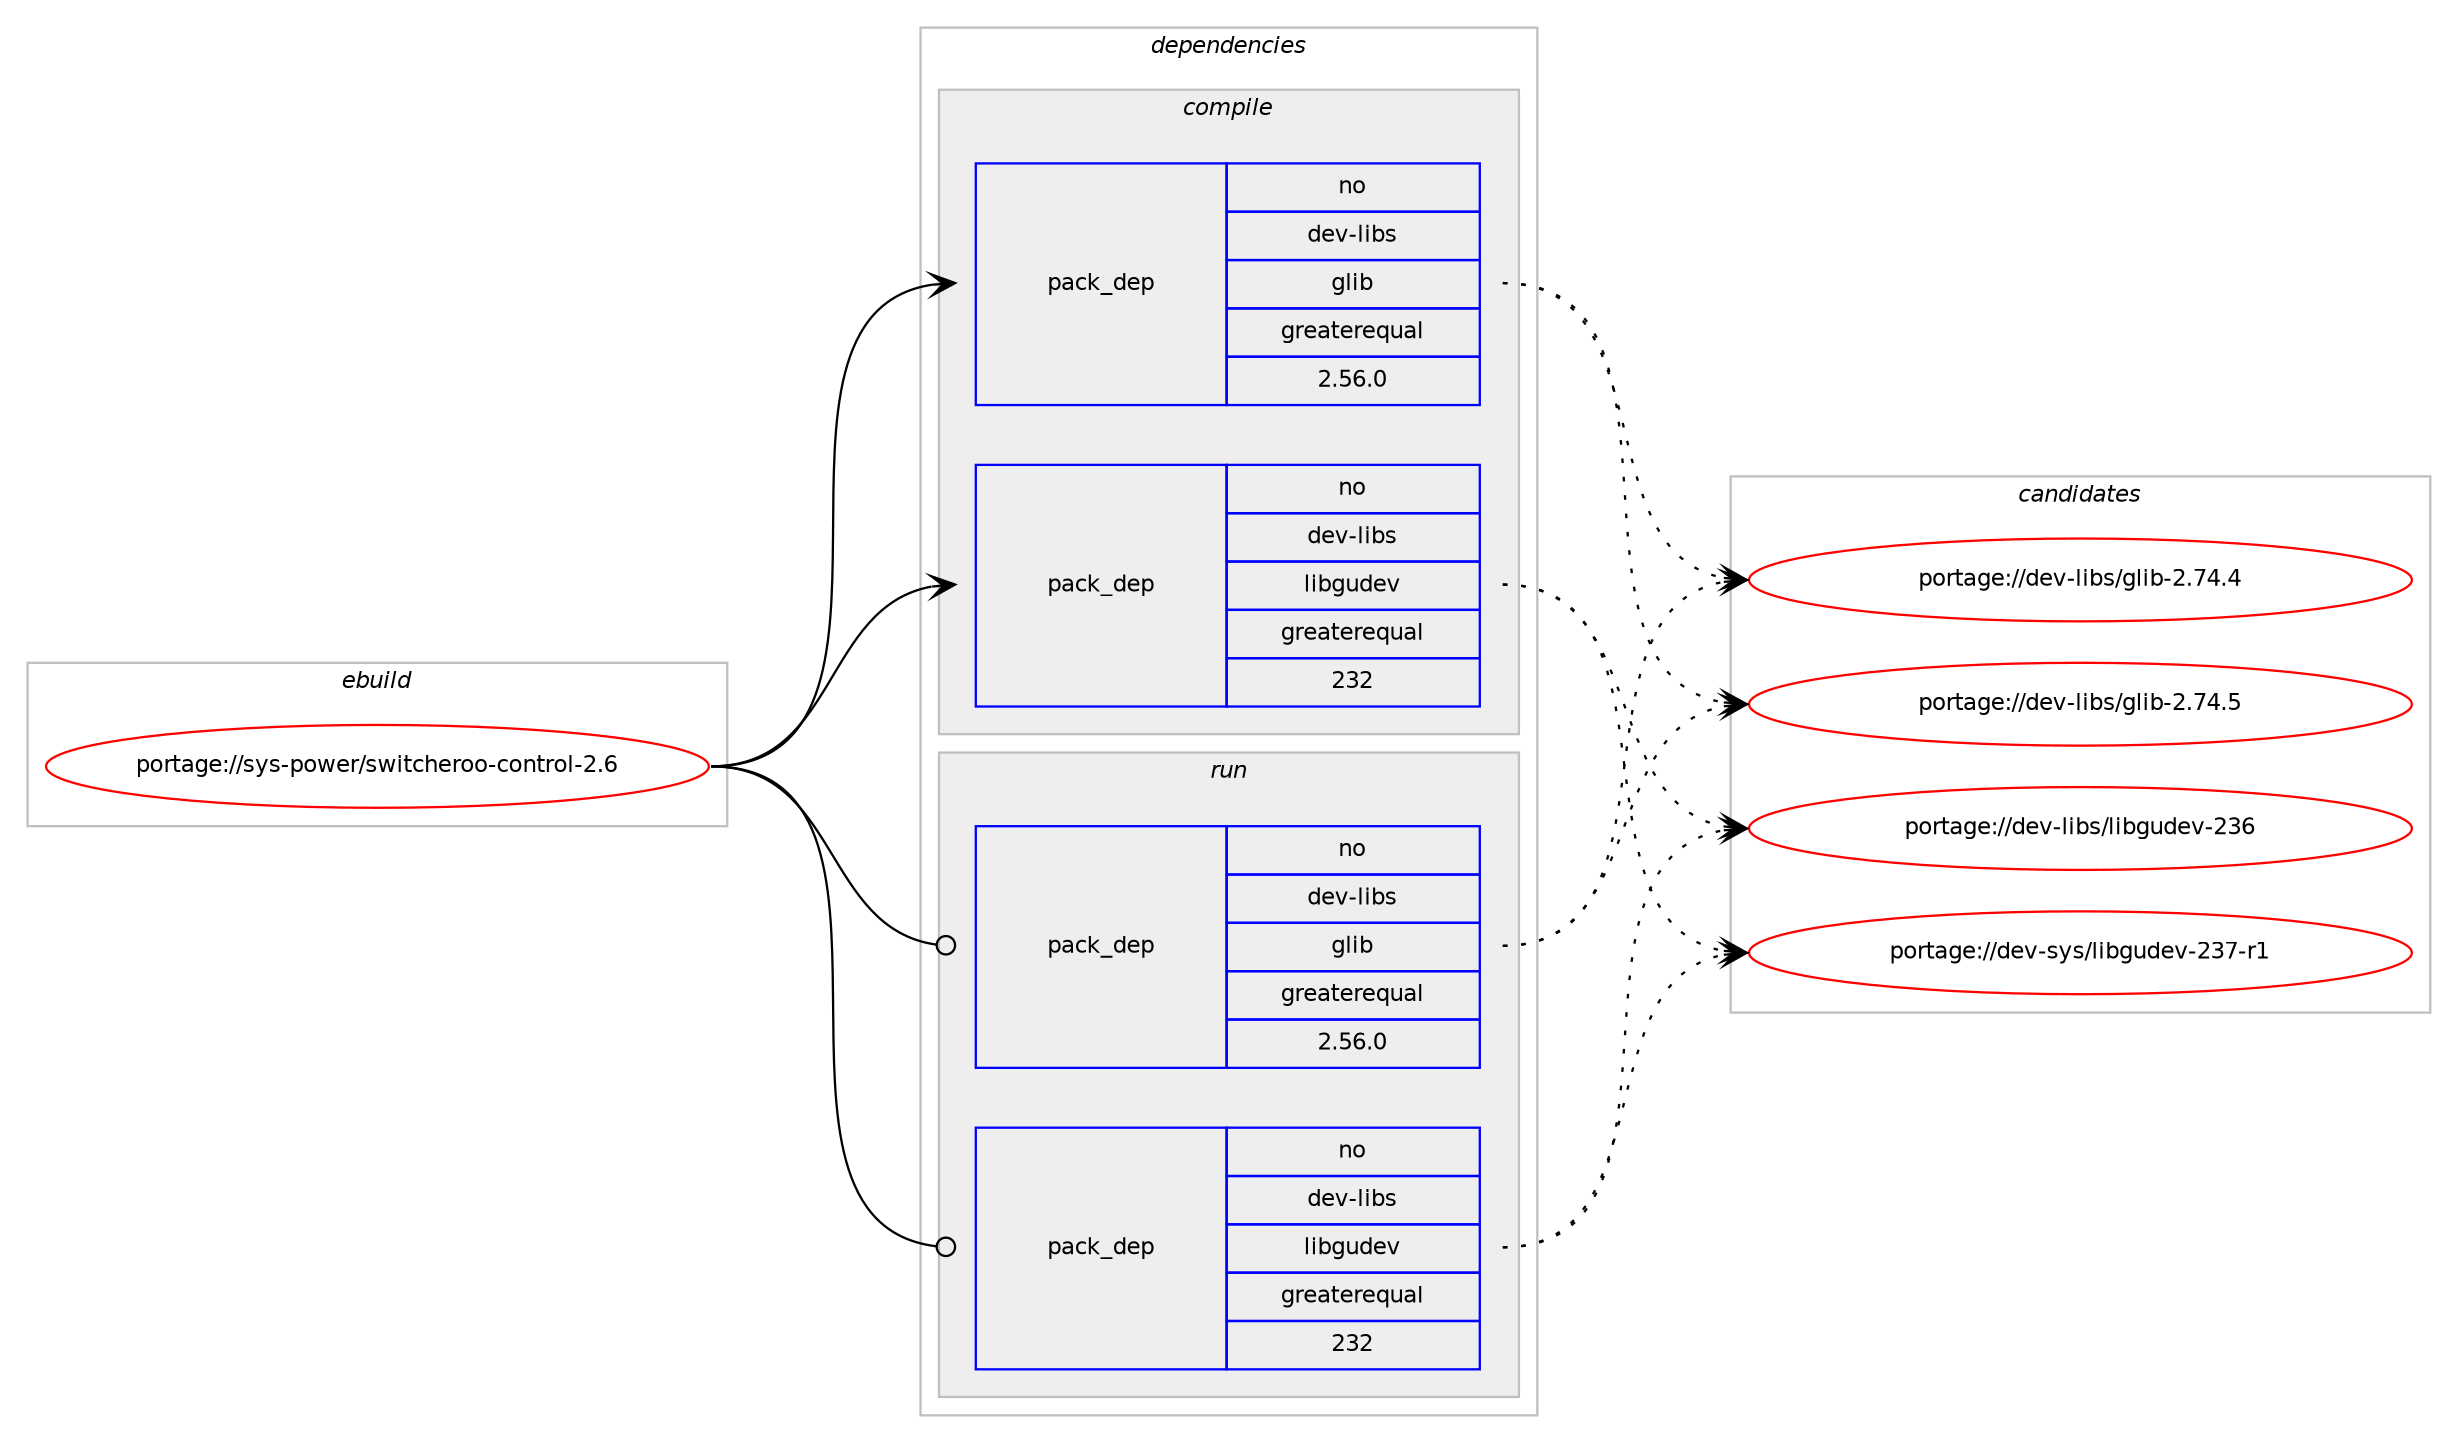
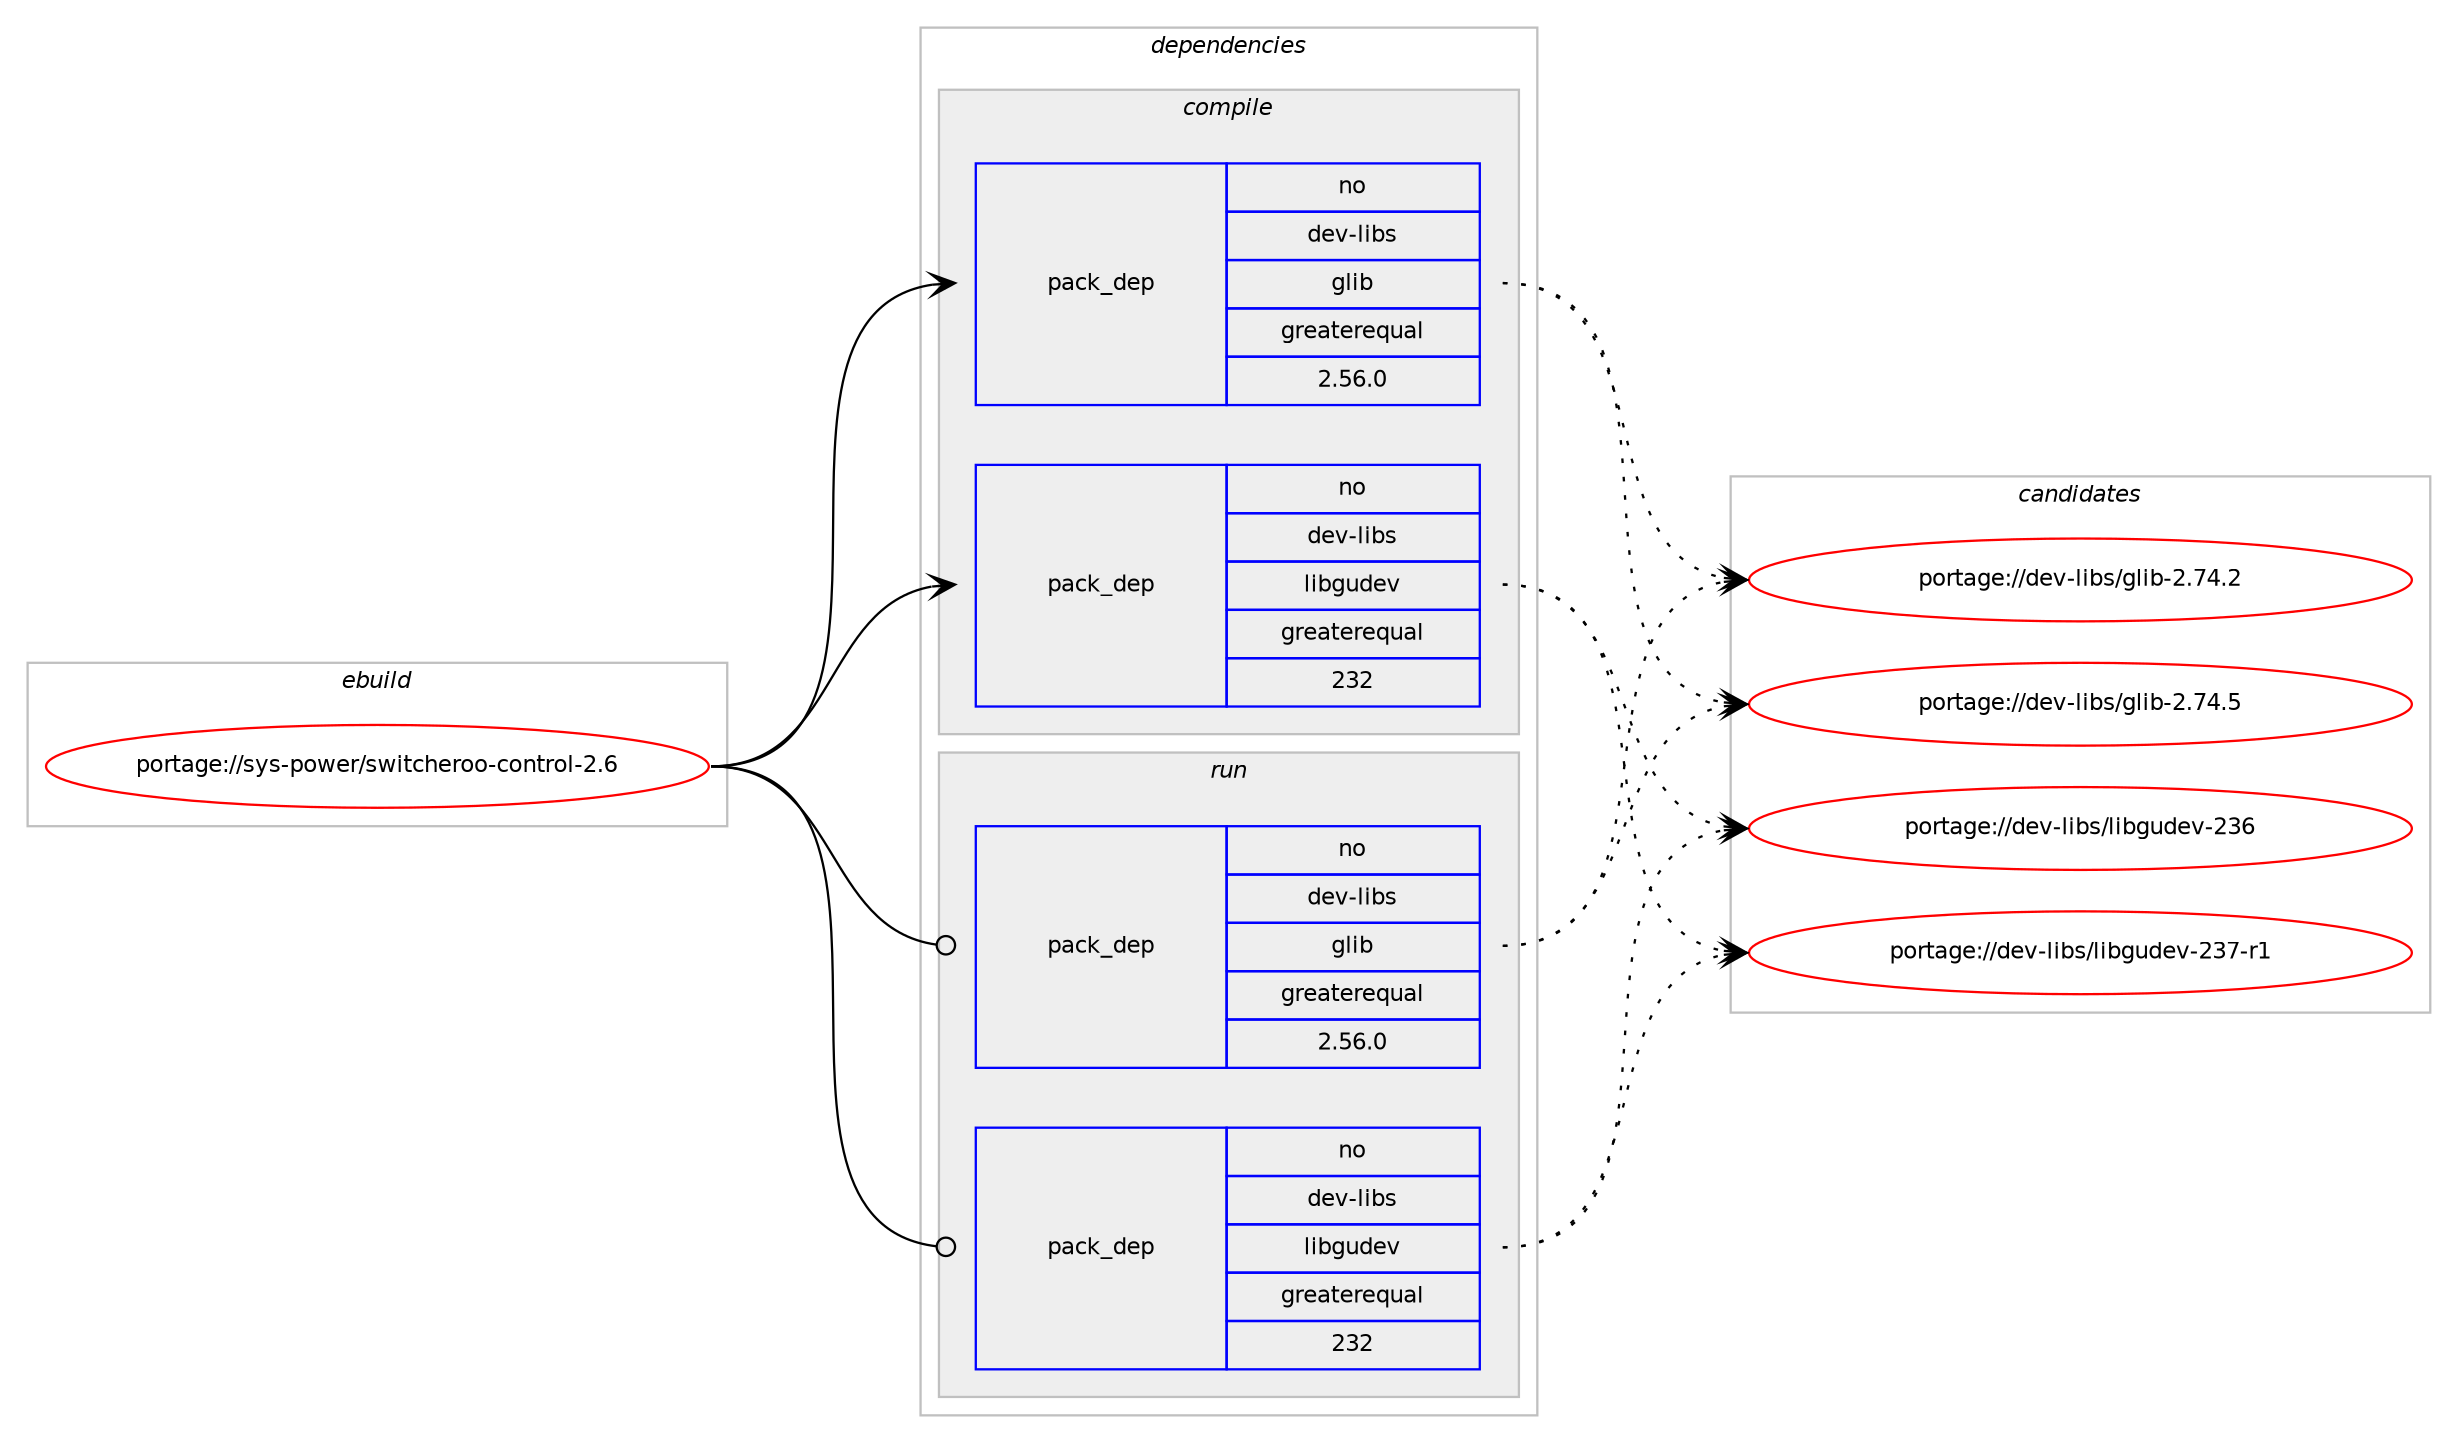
(2080, 580) -> (2080, 580)
(2080, 953) -> (2080, 953)
